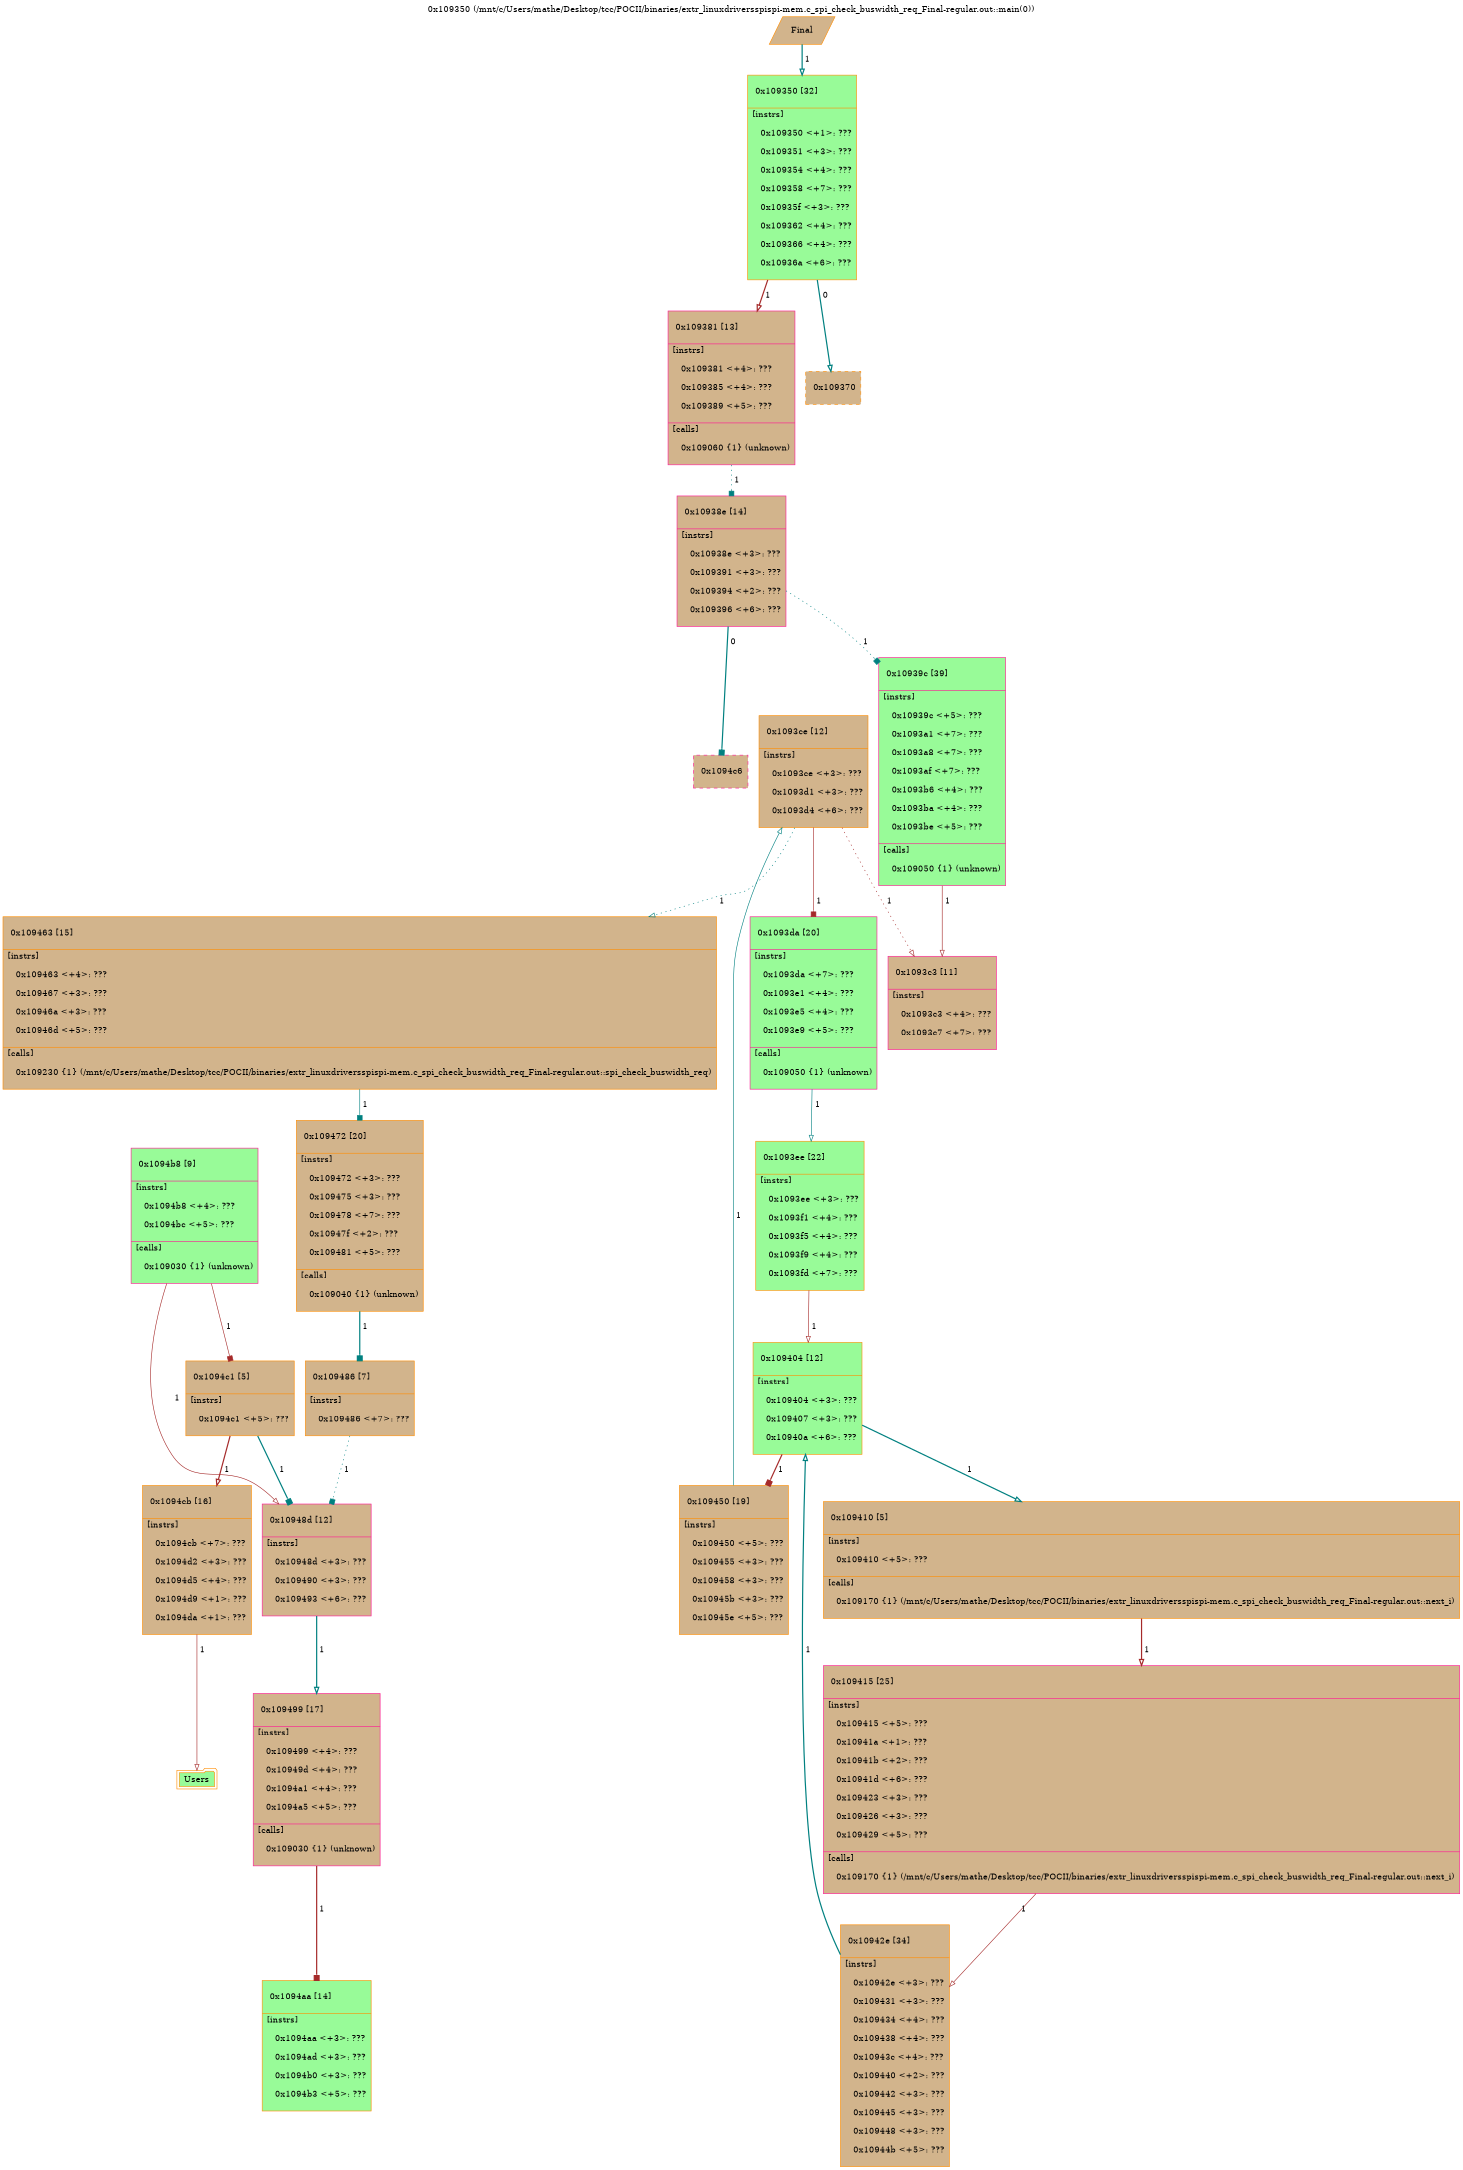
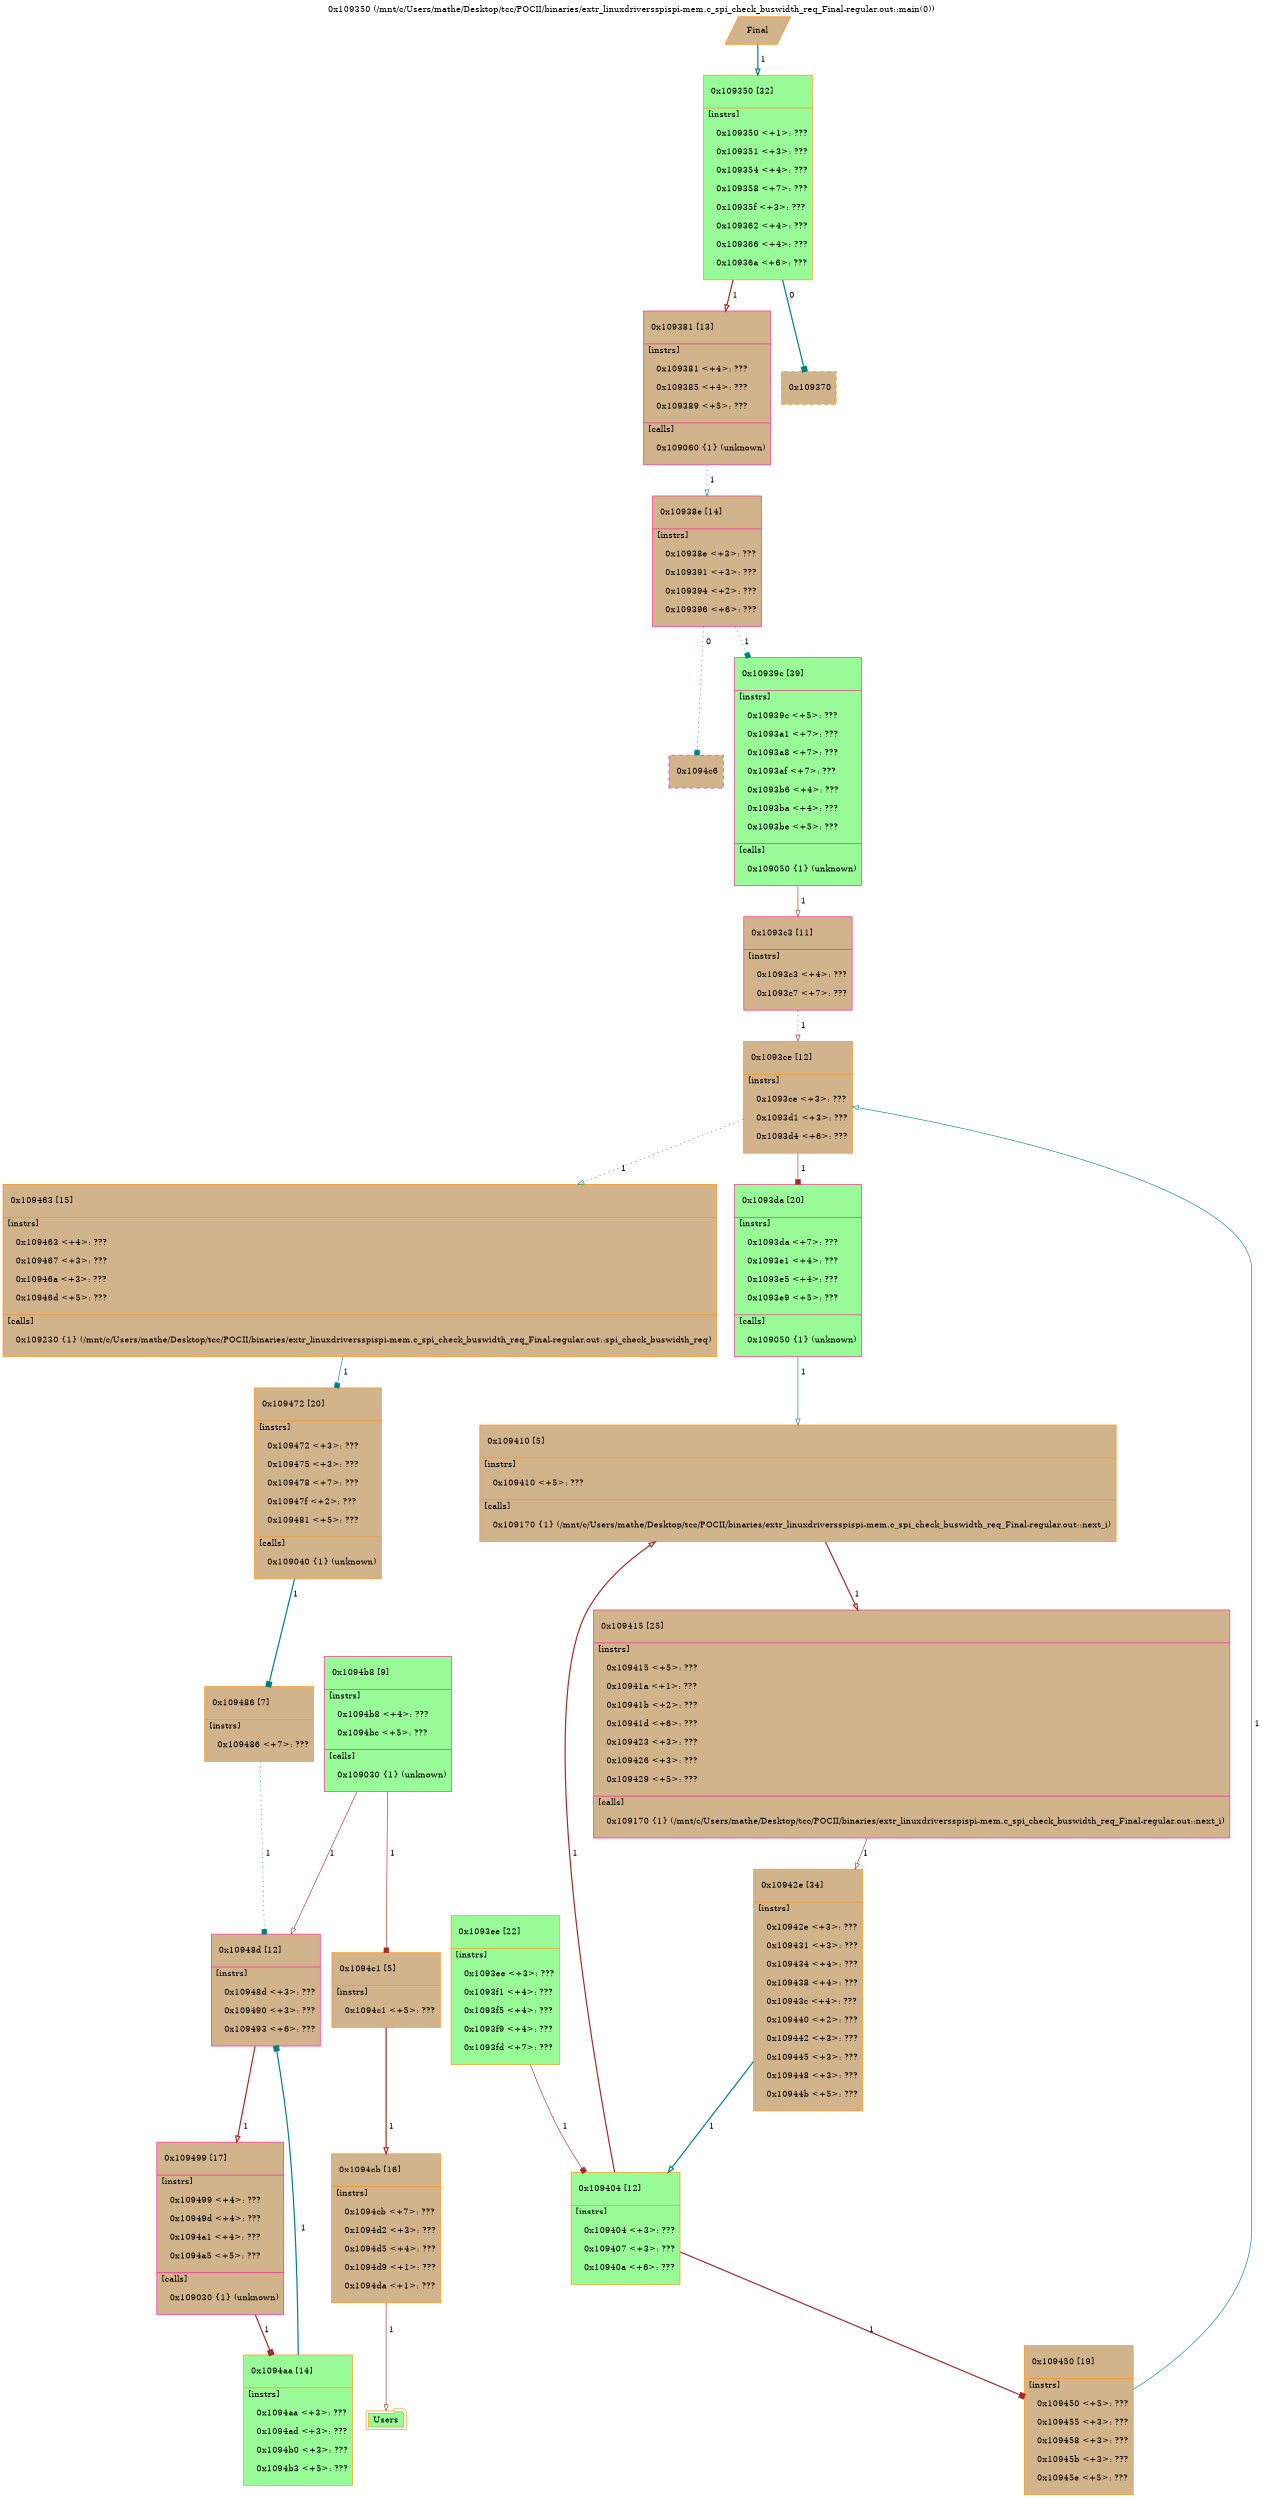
(824, 323) -> (793, 323)
(732, 477) -> (707, 477)
(725, 688) -> (700, 688)
(876, 890) -> (798, 1023)
(812, 1112) -> (798, 1388)
(809, 1313) -> (553, 2118)
(939, 1462) -> (569, 1846)
(273, 1467) -> (294, 2203)
(317, 1652) -> (246, 2091)
